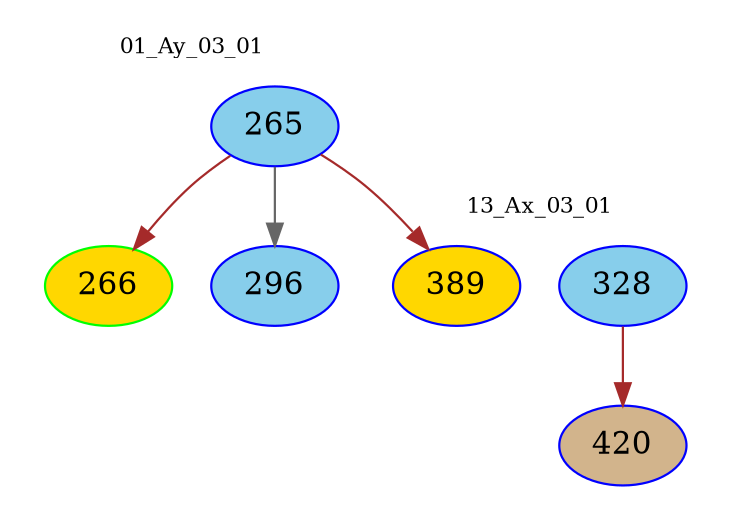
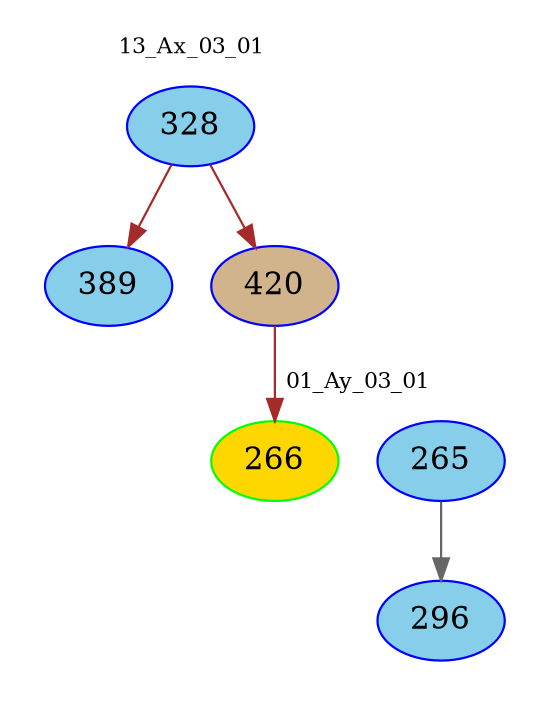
(186, 190) -> (275, 375)
(390, 208) -> (155, 196)
(457, 286) -> (109, 286)
